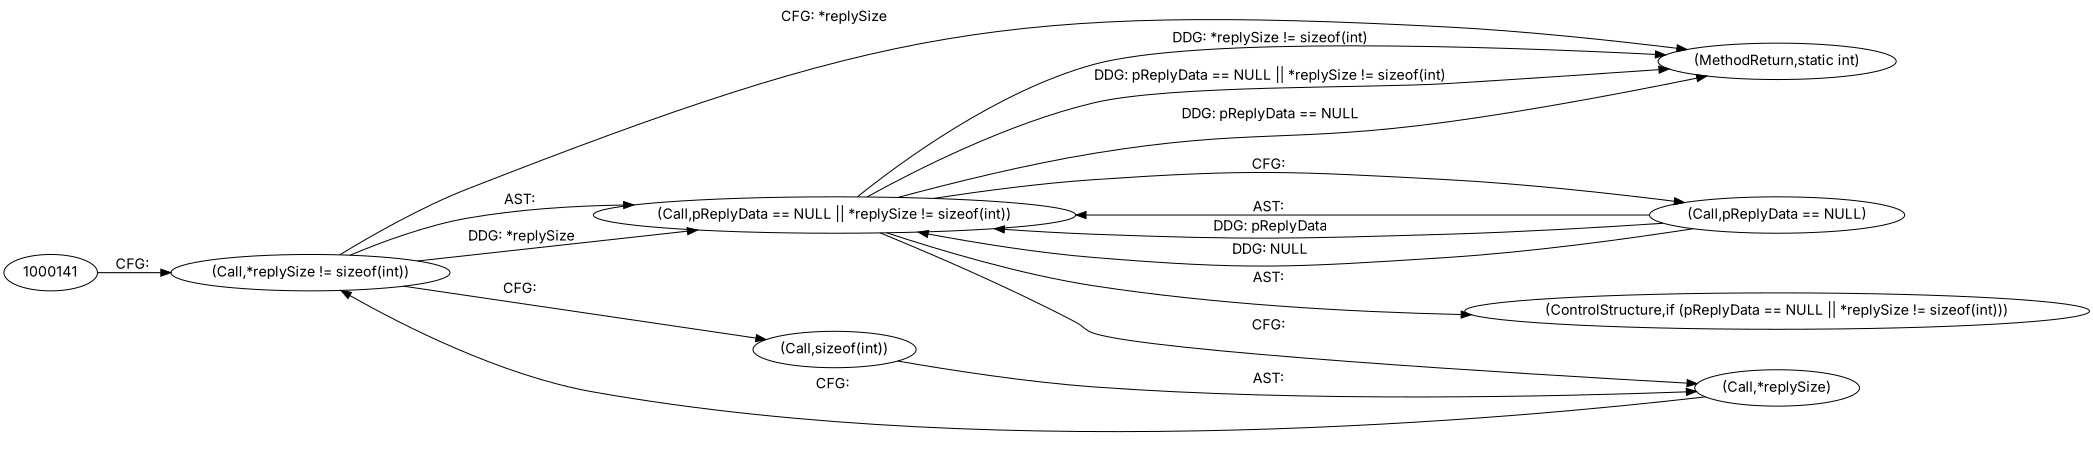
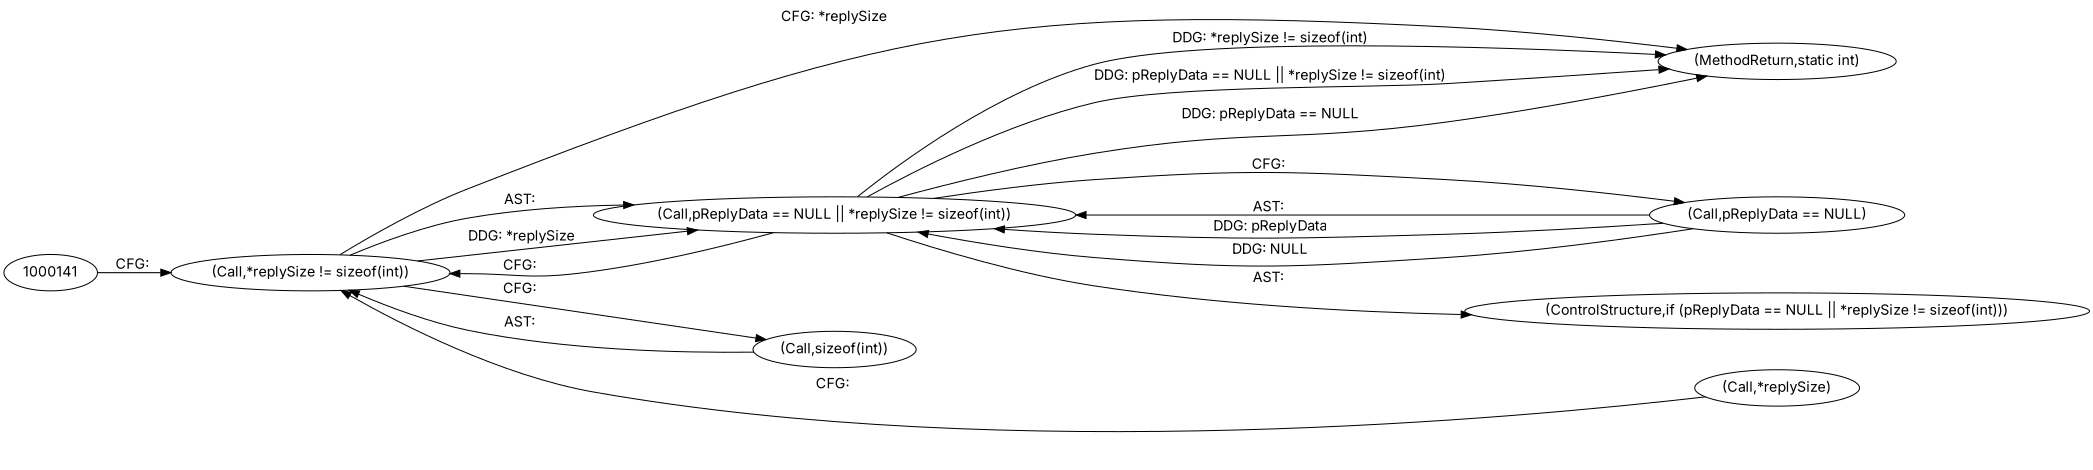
(1272, 355) -> (618, 268)
(1291, 396) -> (553, 343)
